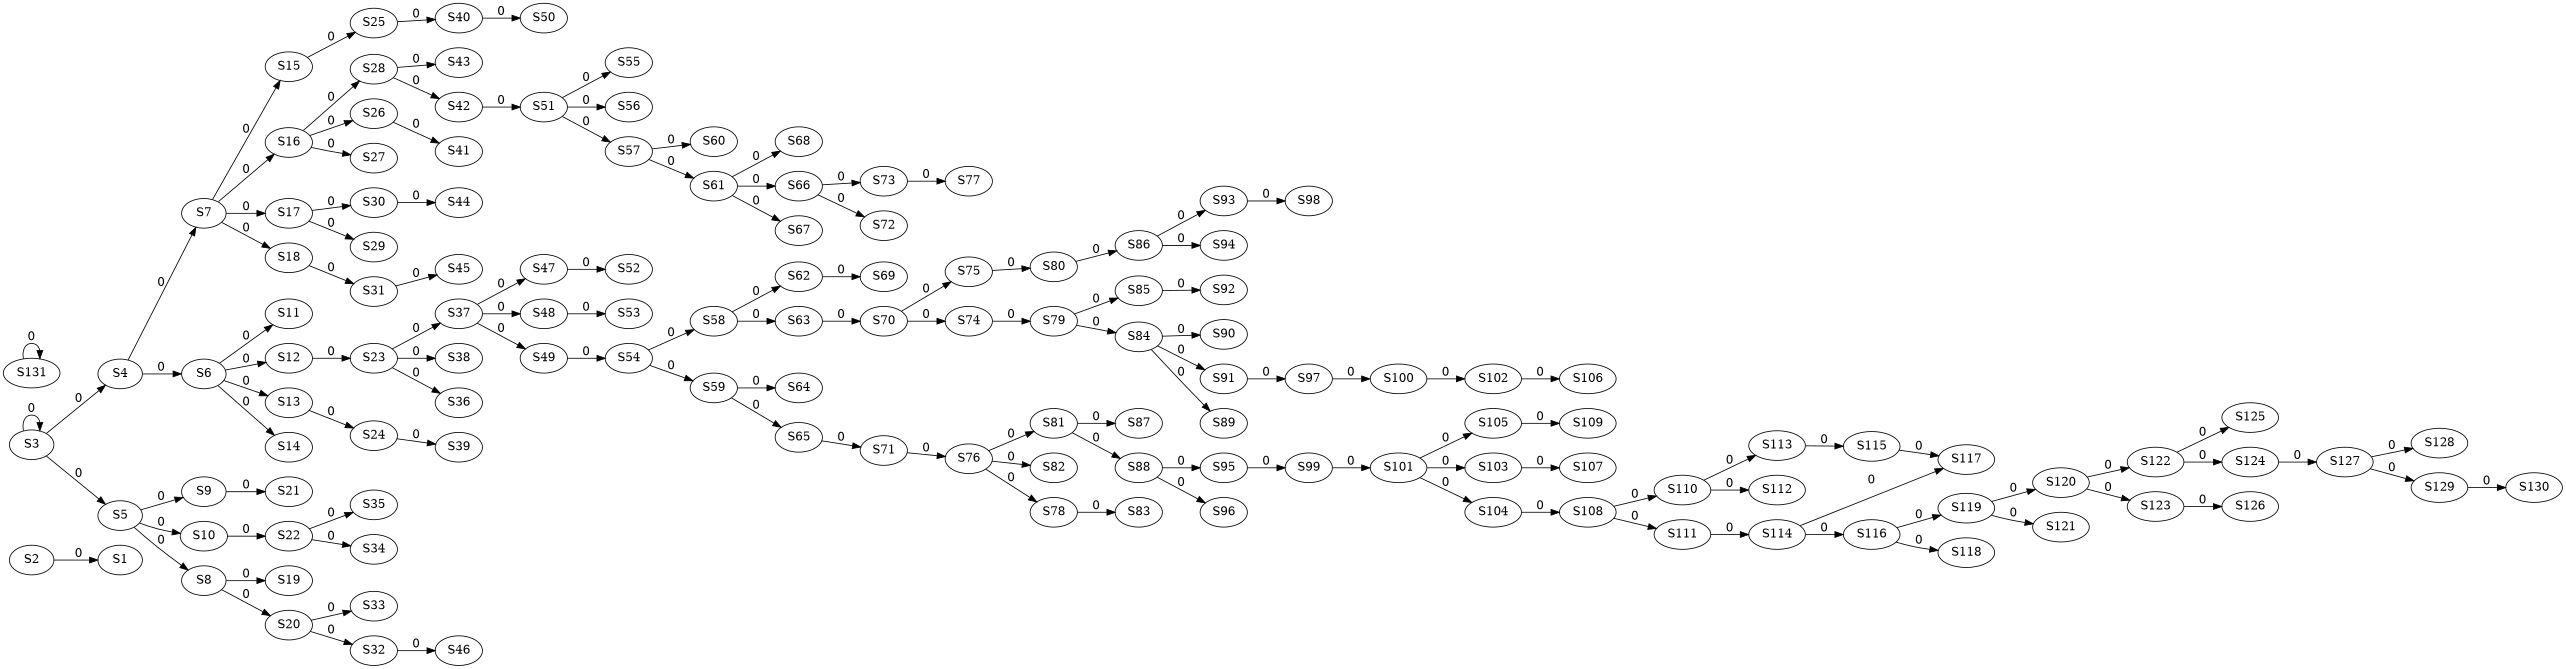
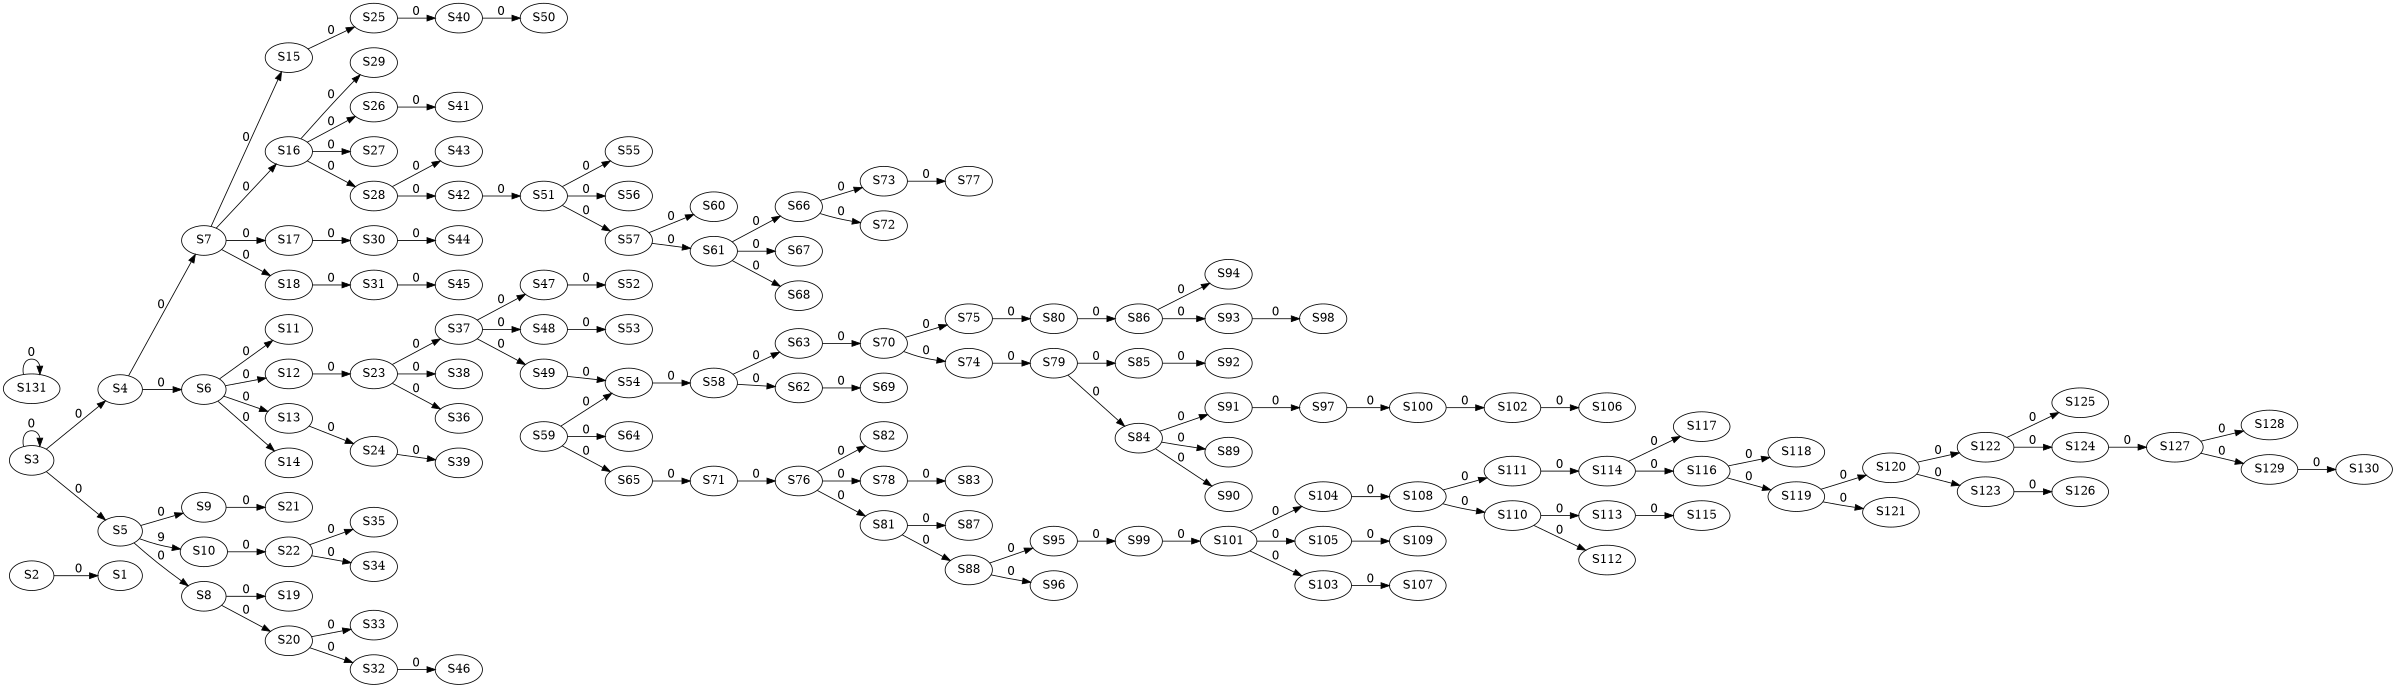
(327, 229) -> (327, 109)
(667, 372) -> (583, 412)
(1915, 452) -> none
(161, 523) -> (161, 538)
